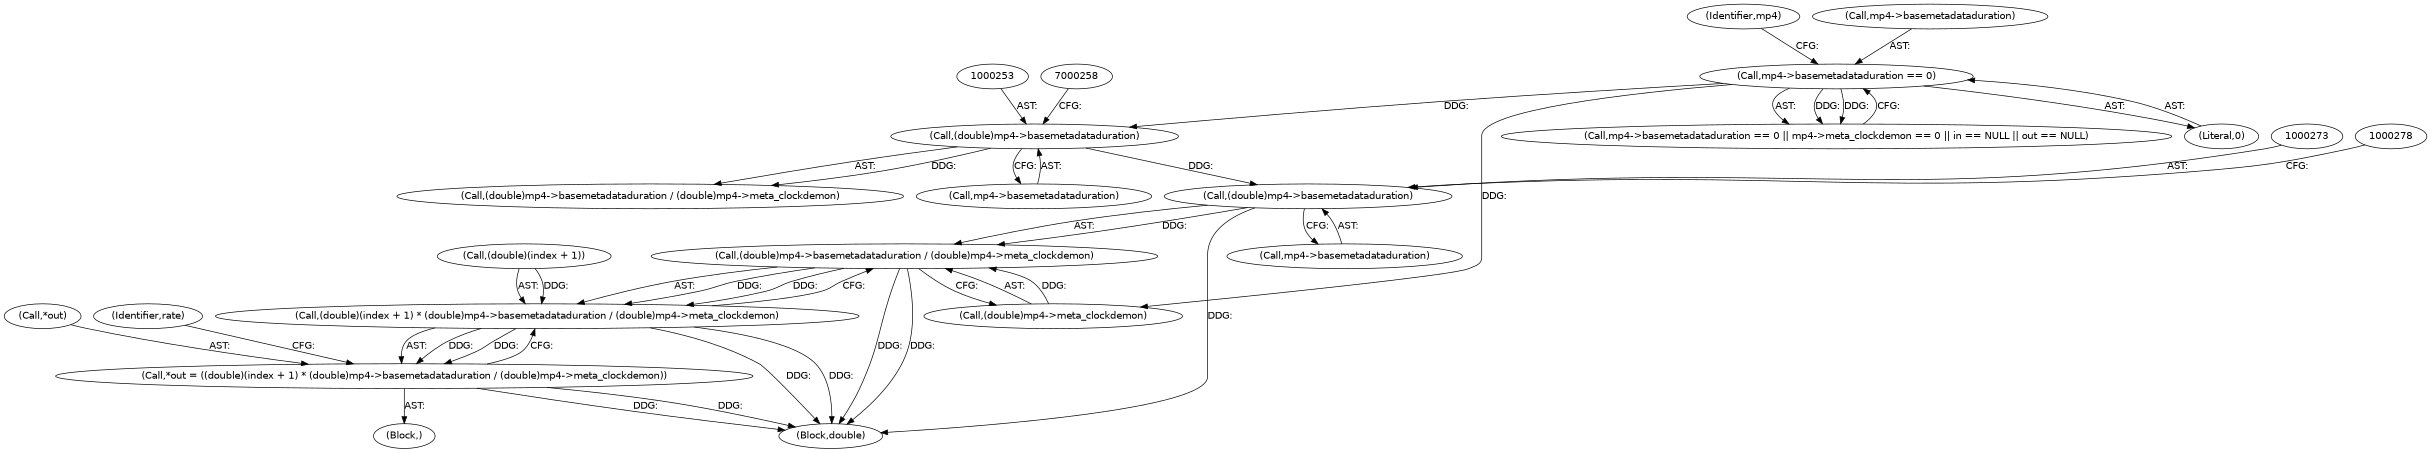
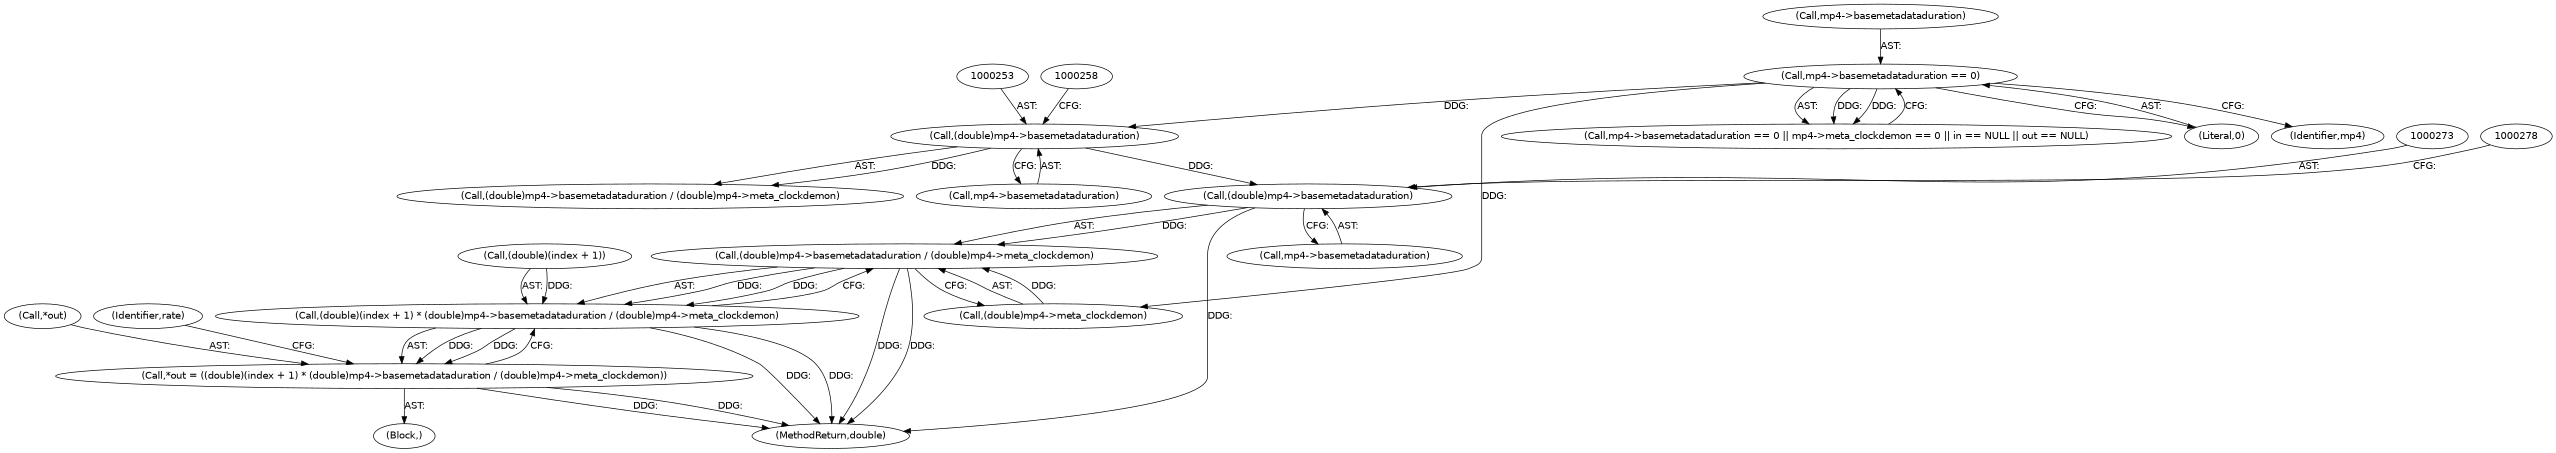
(1787, 44) -> (2141, 98)
(1077, 76) -> (1077, 76)
(2117, 106) -> (2087, 106)
(831, 436) -> (831, 436)
